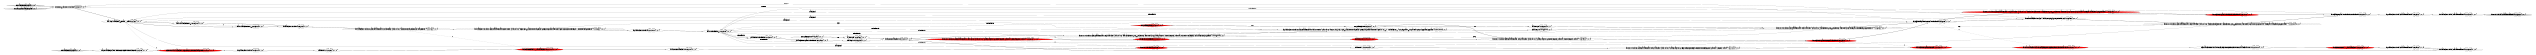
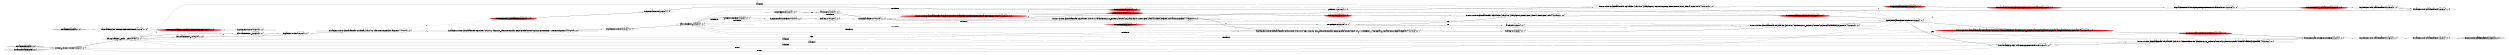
(328, 51) -> none
